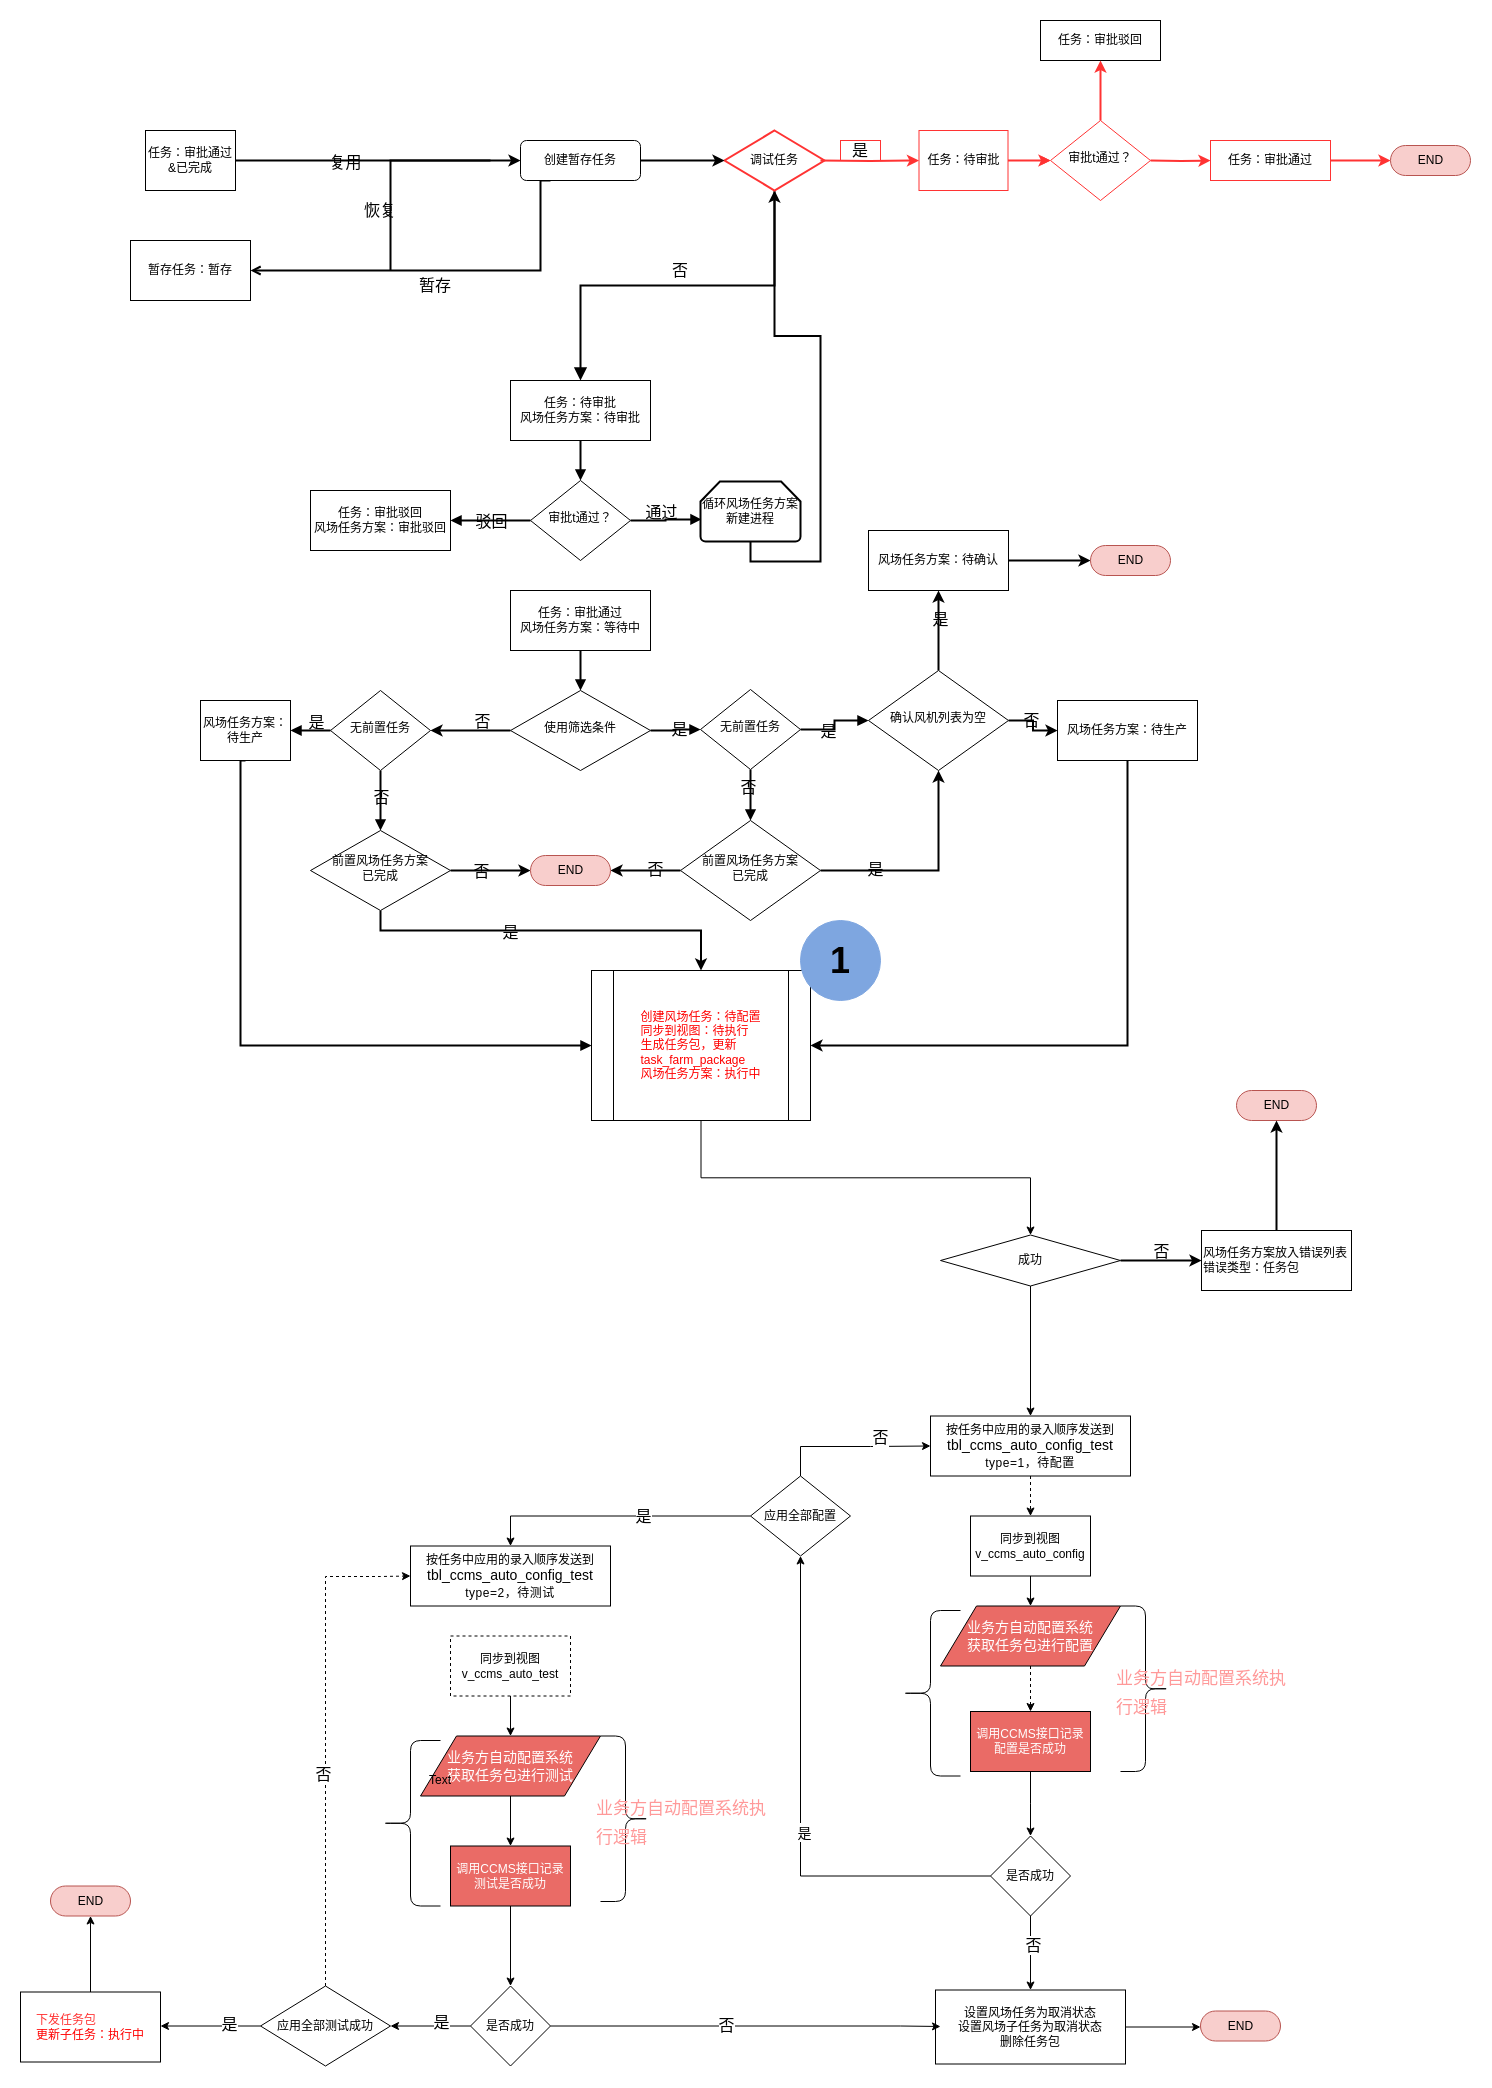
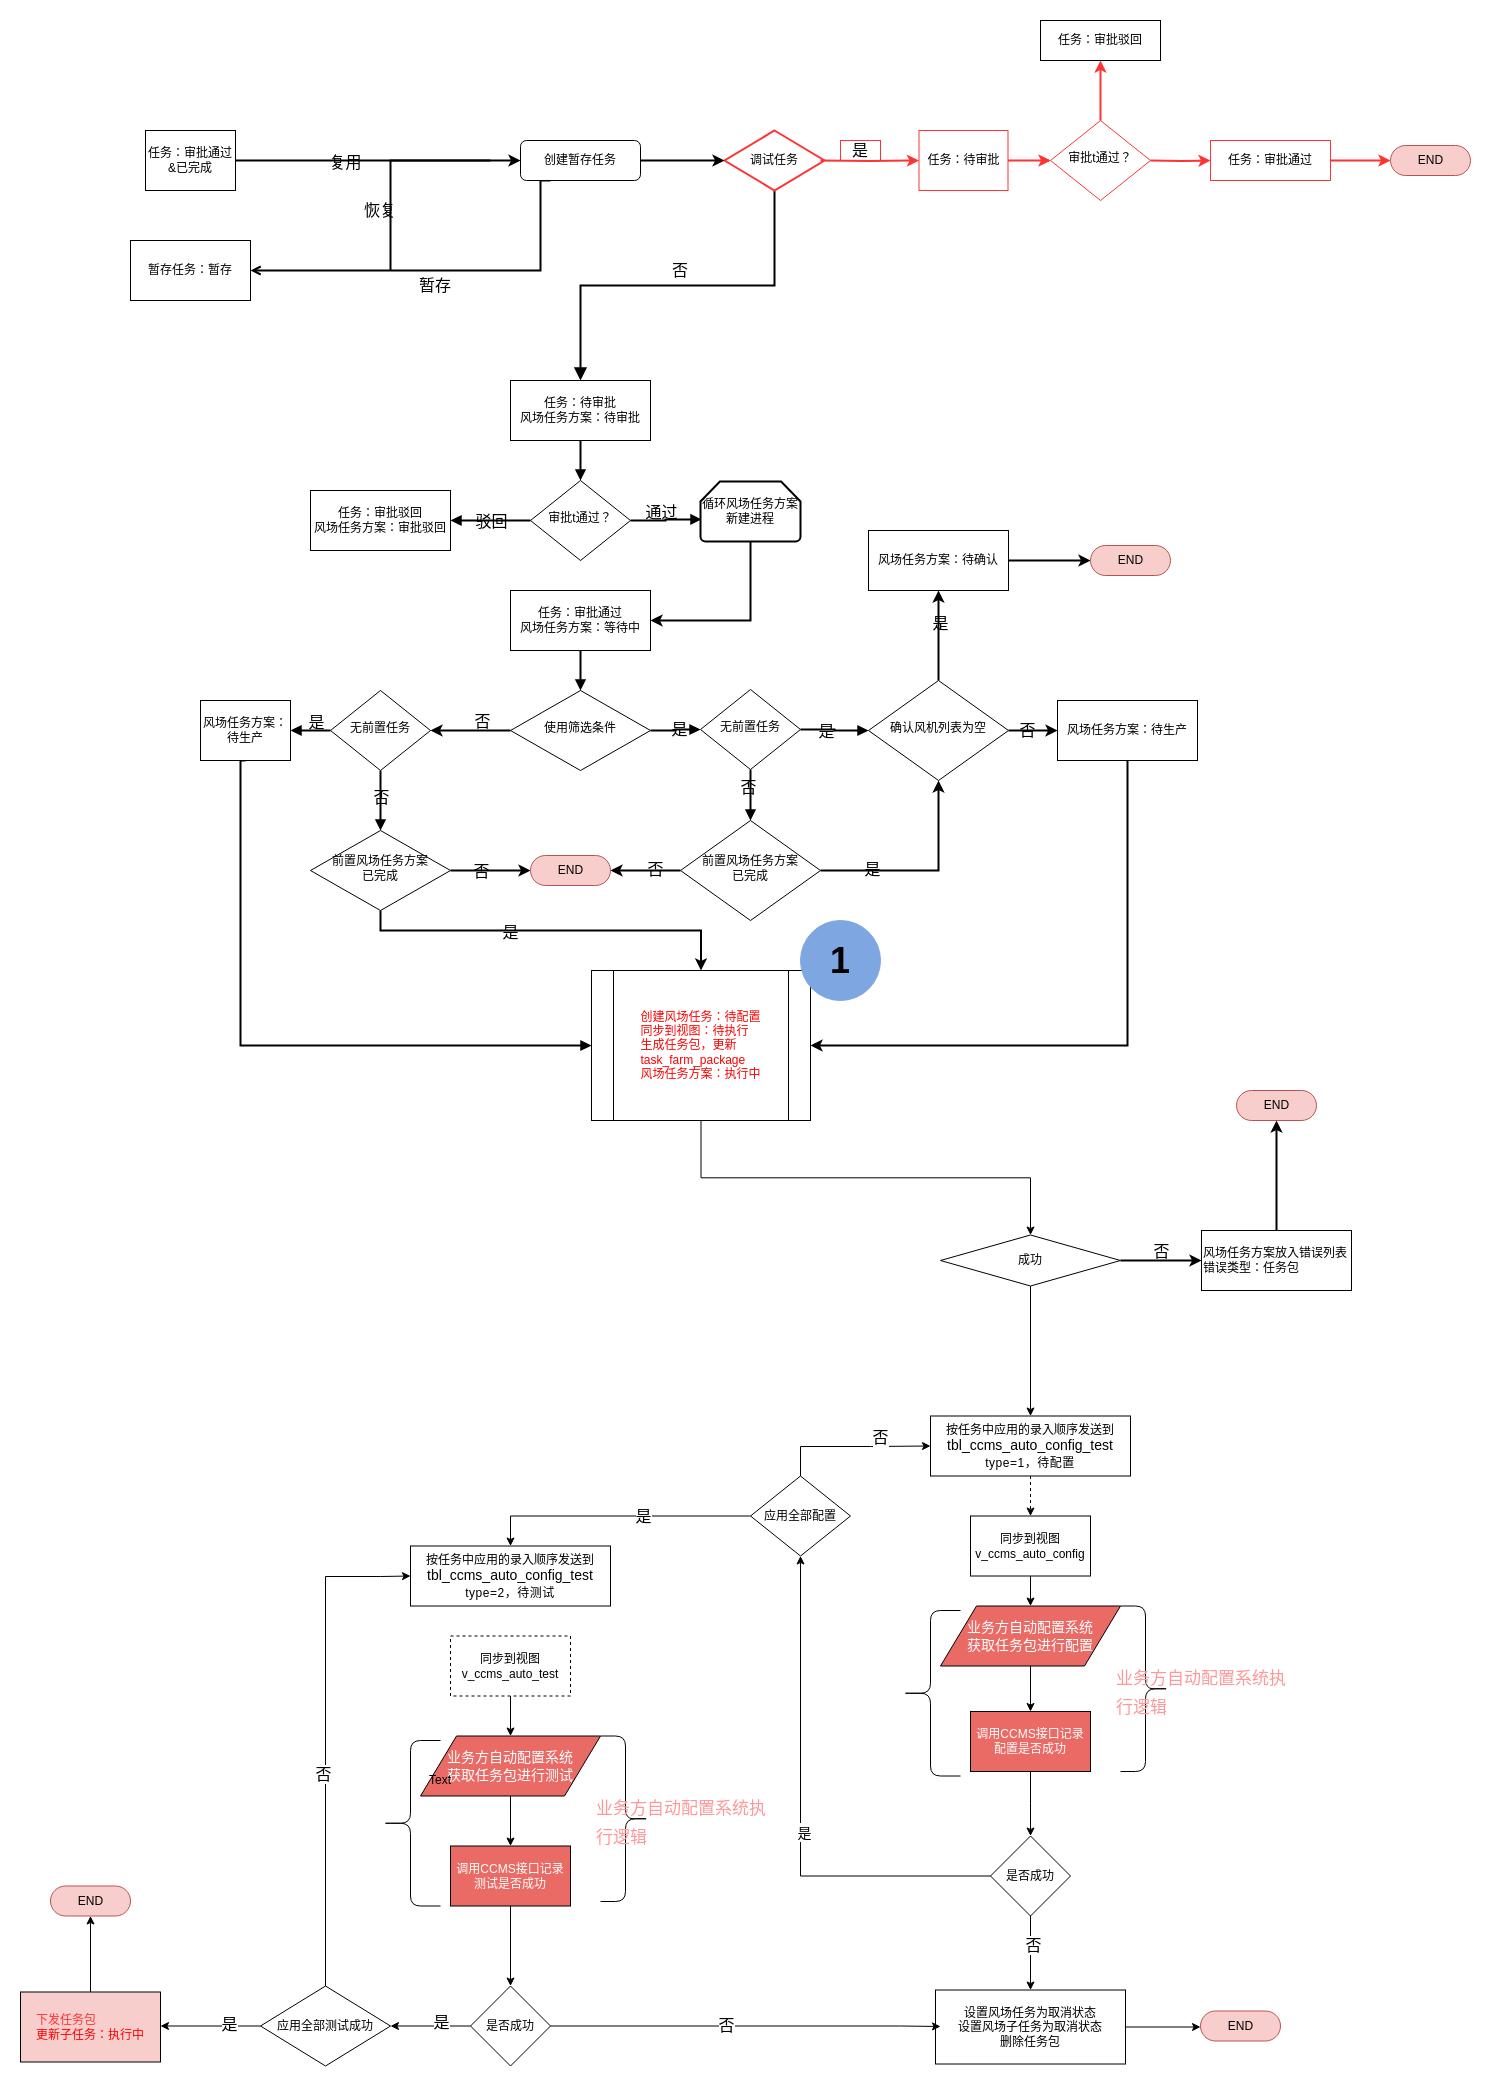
(821, 438) -> (736, 621)
(939, 721) -> (939, 731)
(326, 1633) -> (326, 1633)
(1031, 1685) -> (1031, 1685)
(91, 2027) -> (91, 2027)
